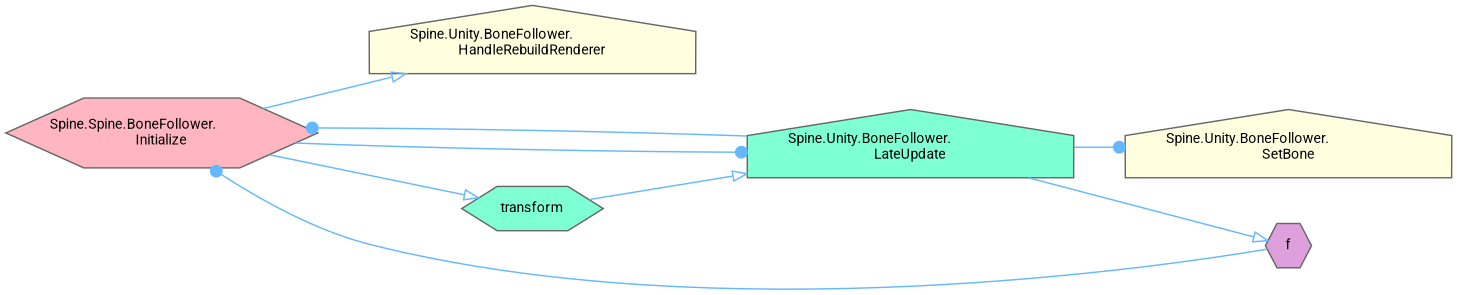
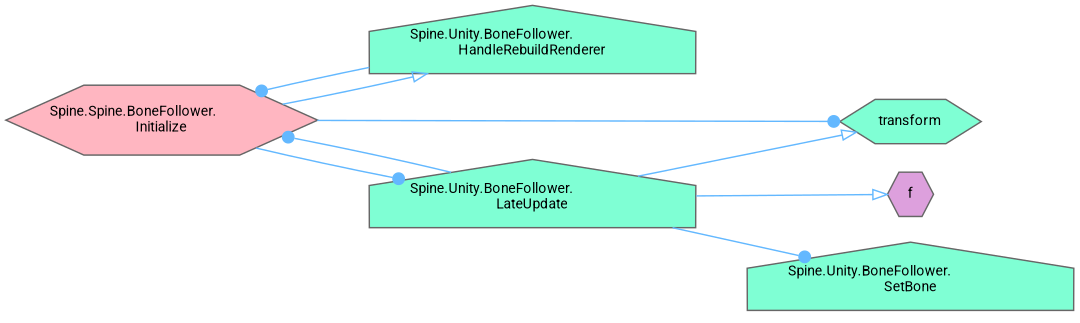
(532, 43) -> (532, 43)
(1288, 147) -> (910, 280)
(367, 175) -> (573, 121)
(661, 188) -> (740, 156)
(736, 288) -> (318, 78)
